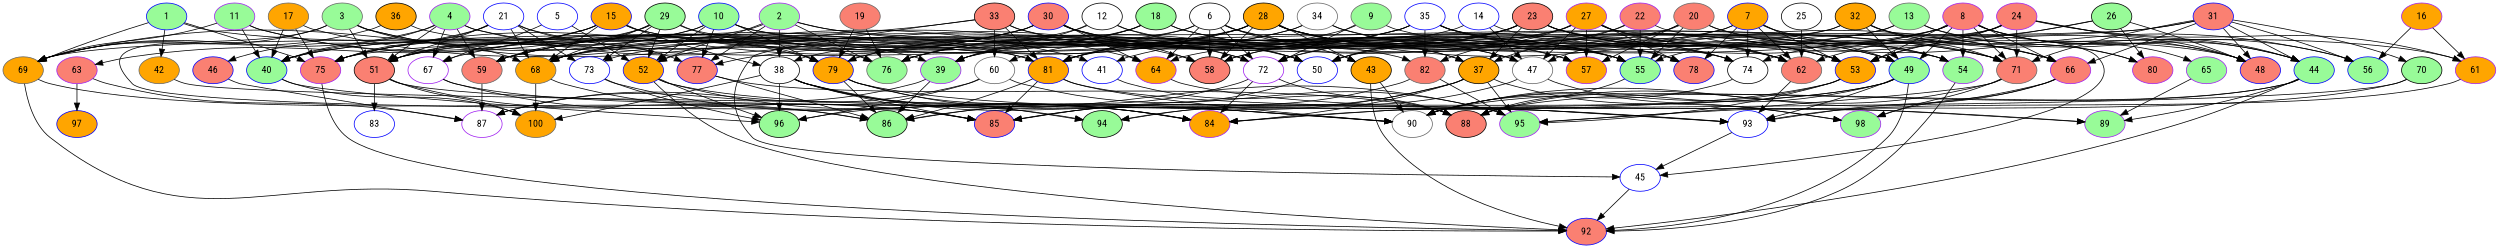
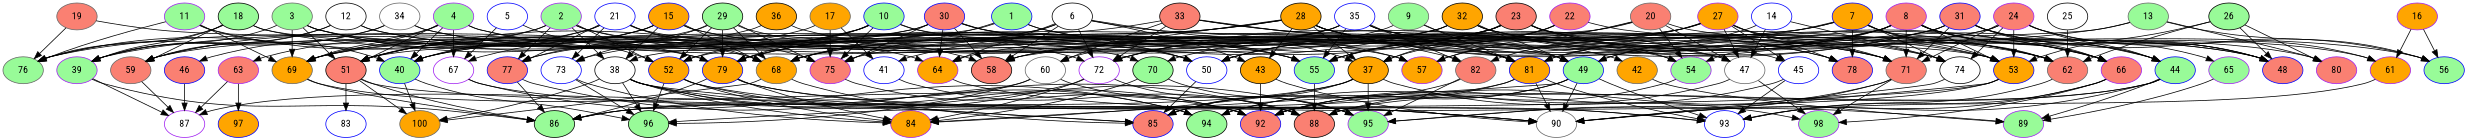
none -> (1096, 44)
(429, 106) -> (719, 43)
(1697, 149) -> (1768, 93)
